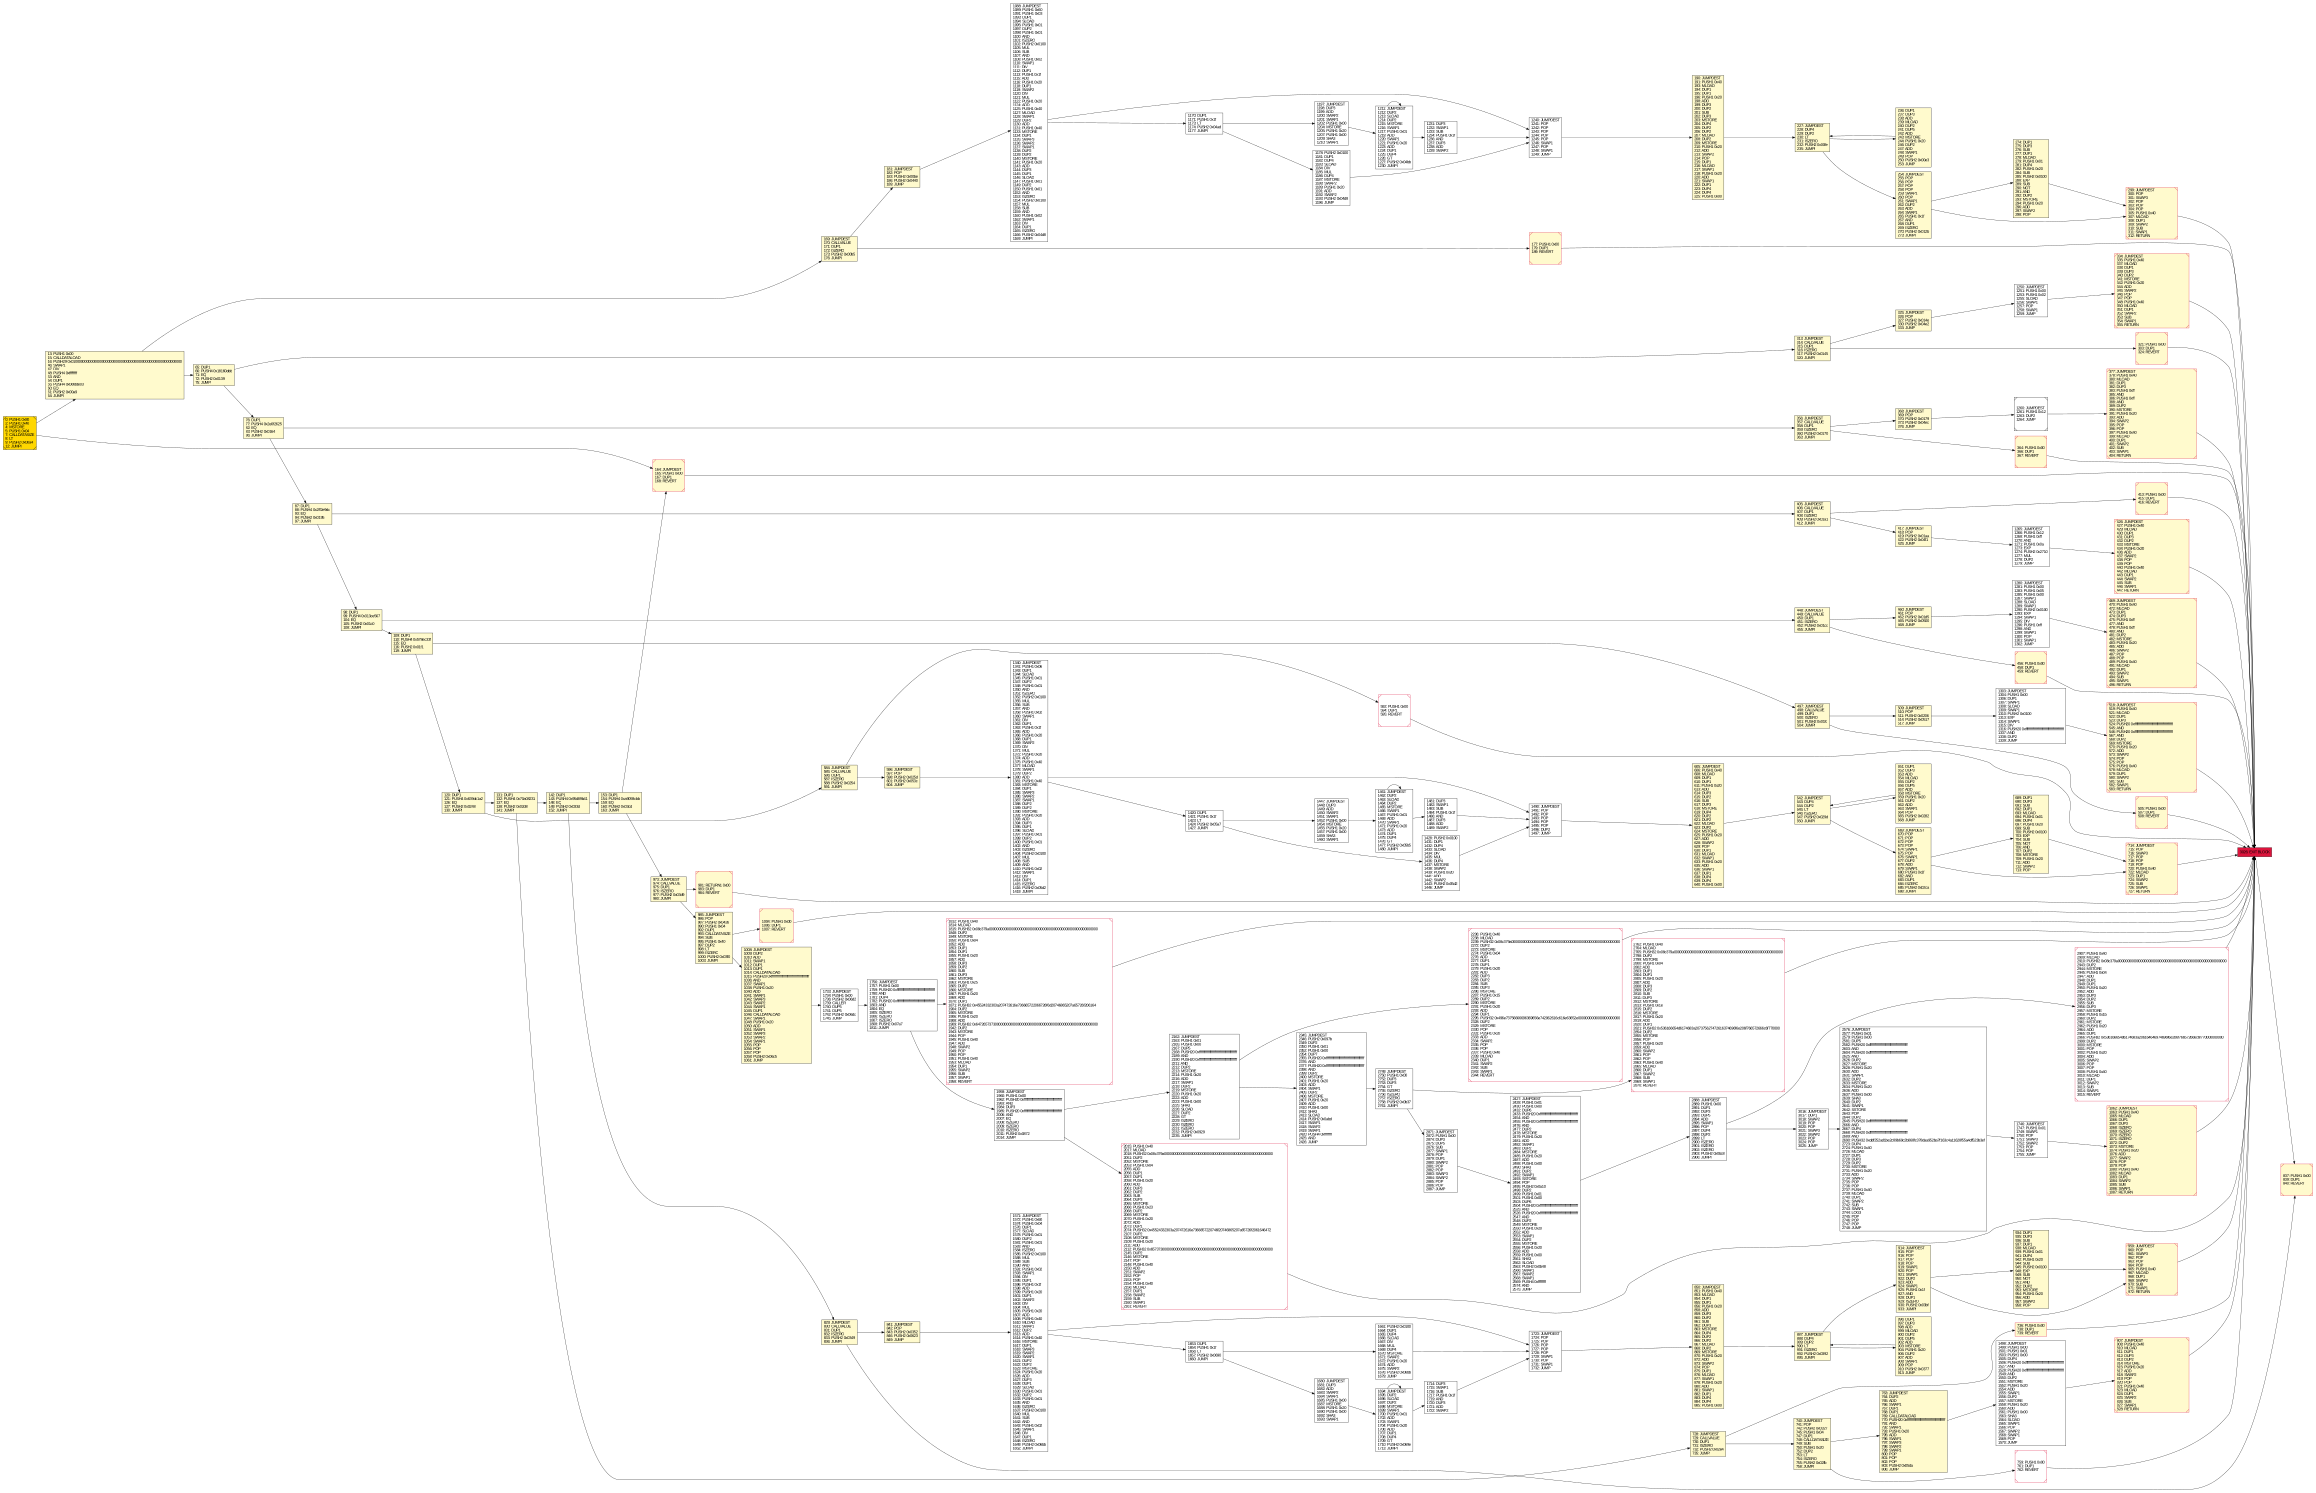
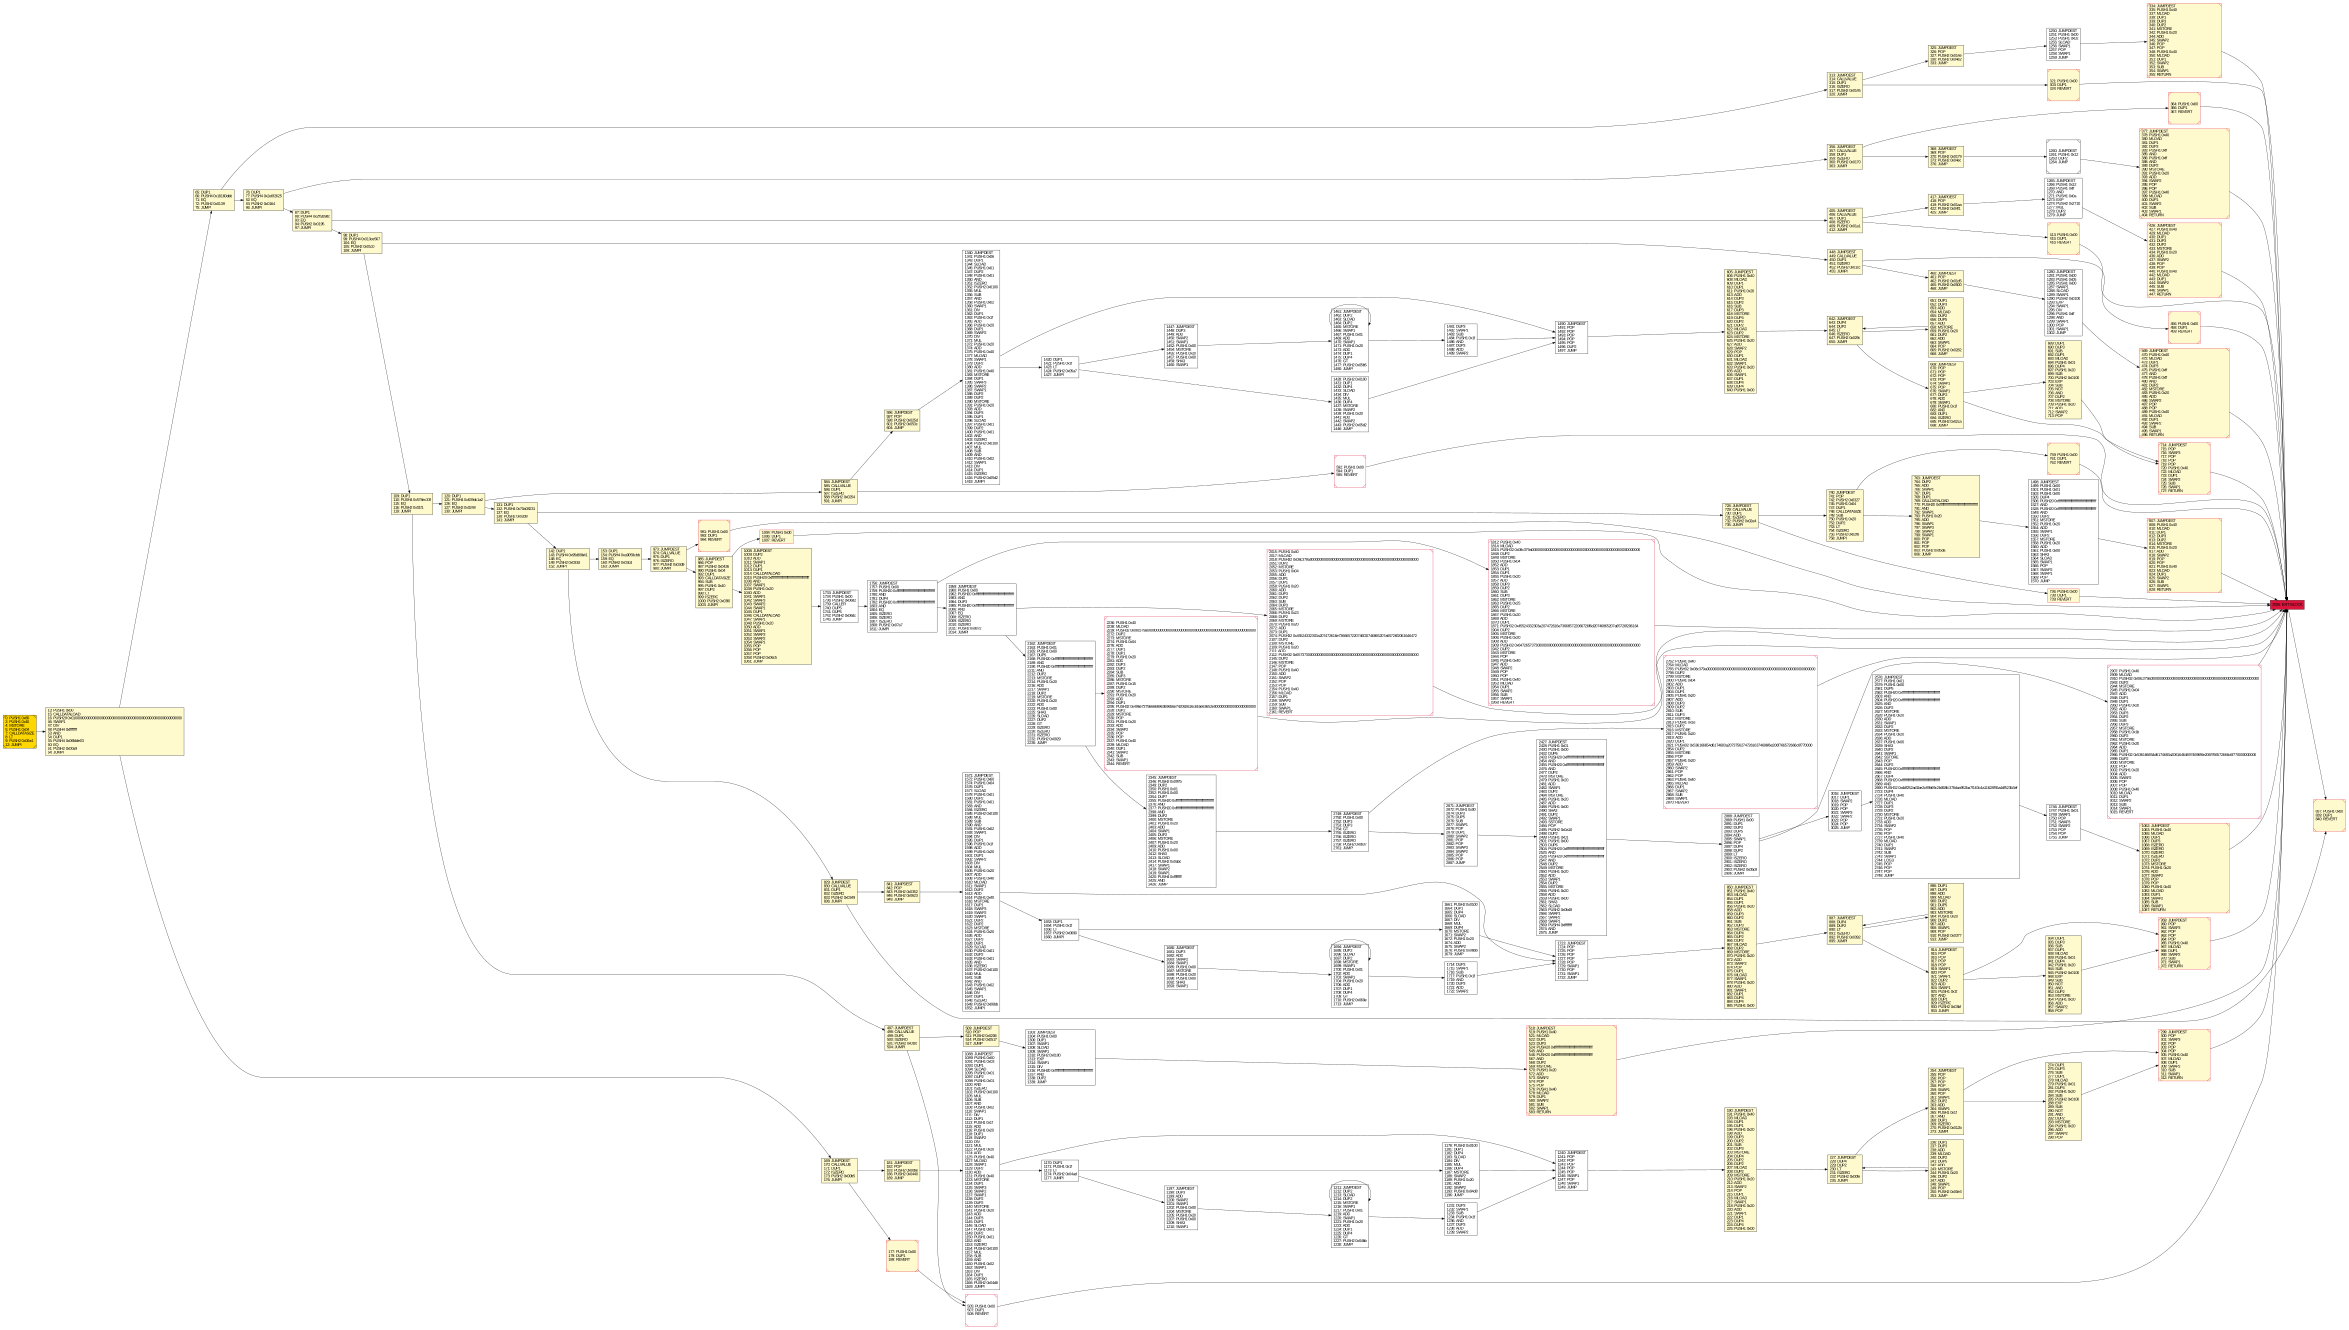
(2193, 244) -> (940, 1287)
(669, 476) -> none
(2152, 813) -> (981, 1310)
(714, 889) -> (714, 536)
(777, 926) -> (777, 537)
(2031, 1466) -> (2063, 459)
